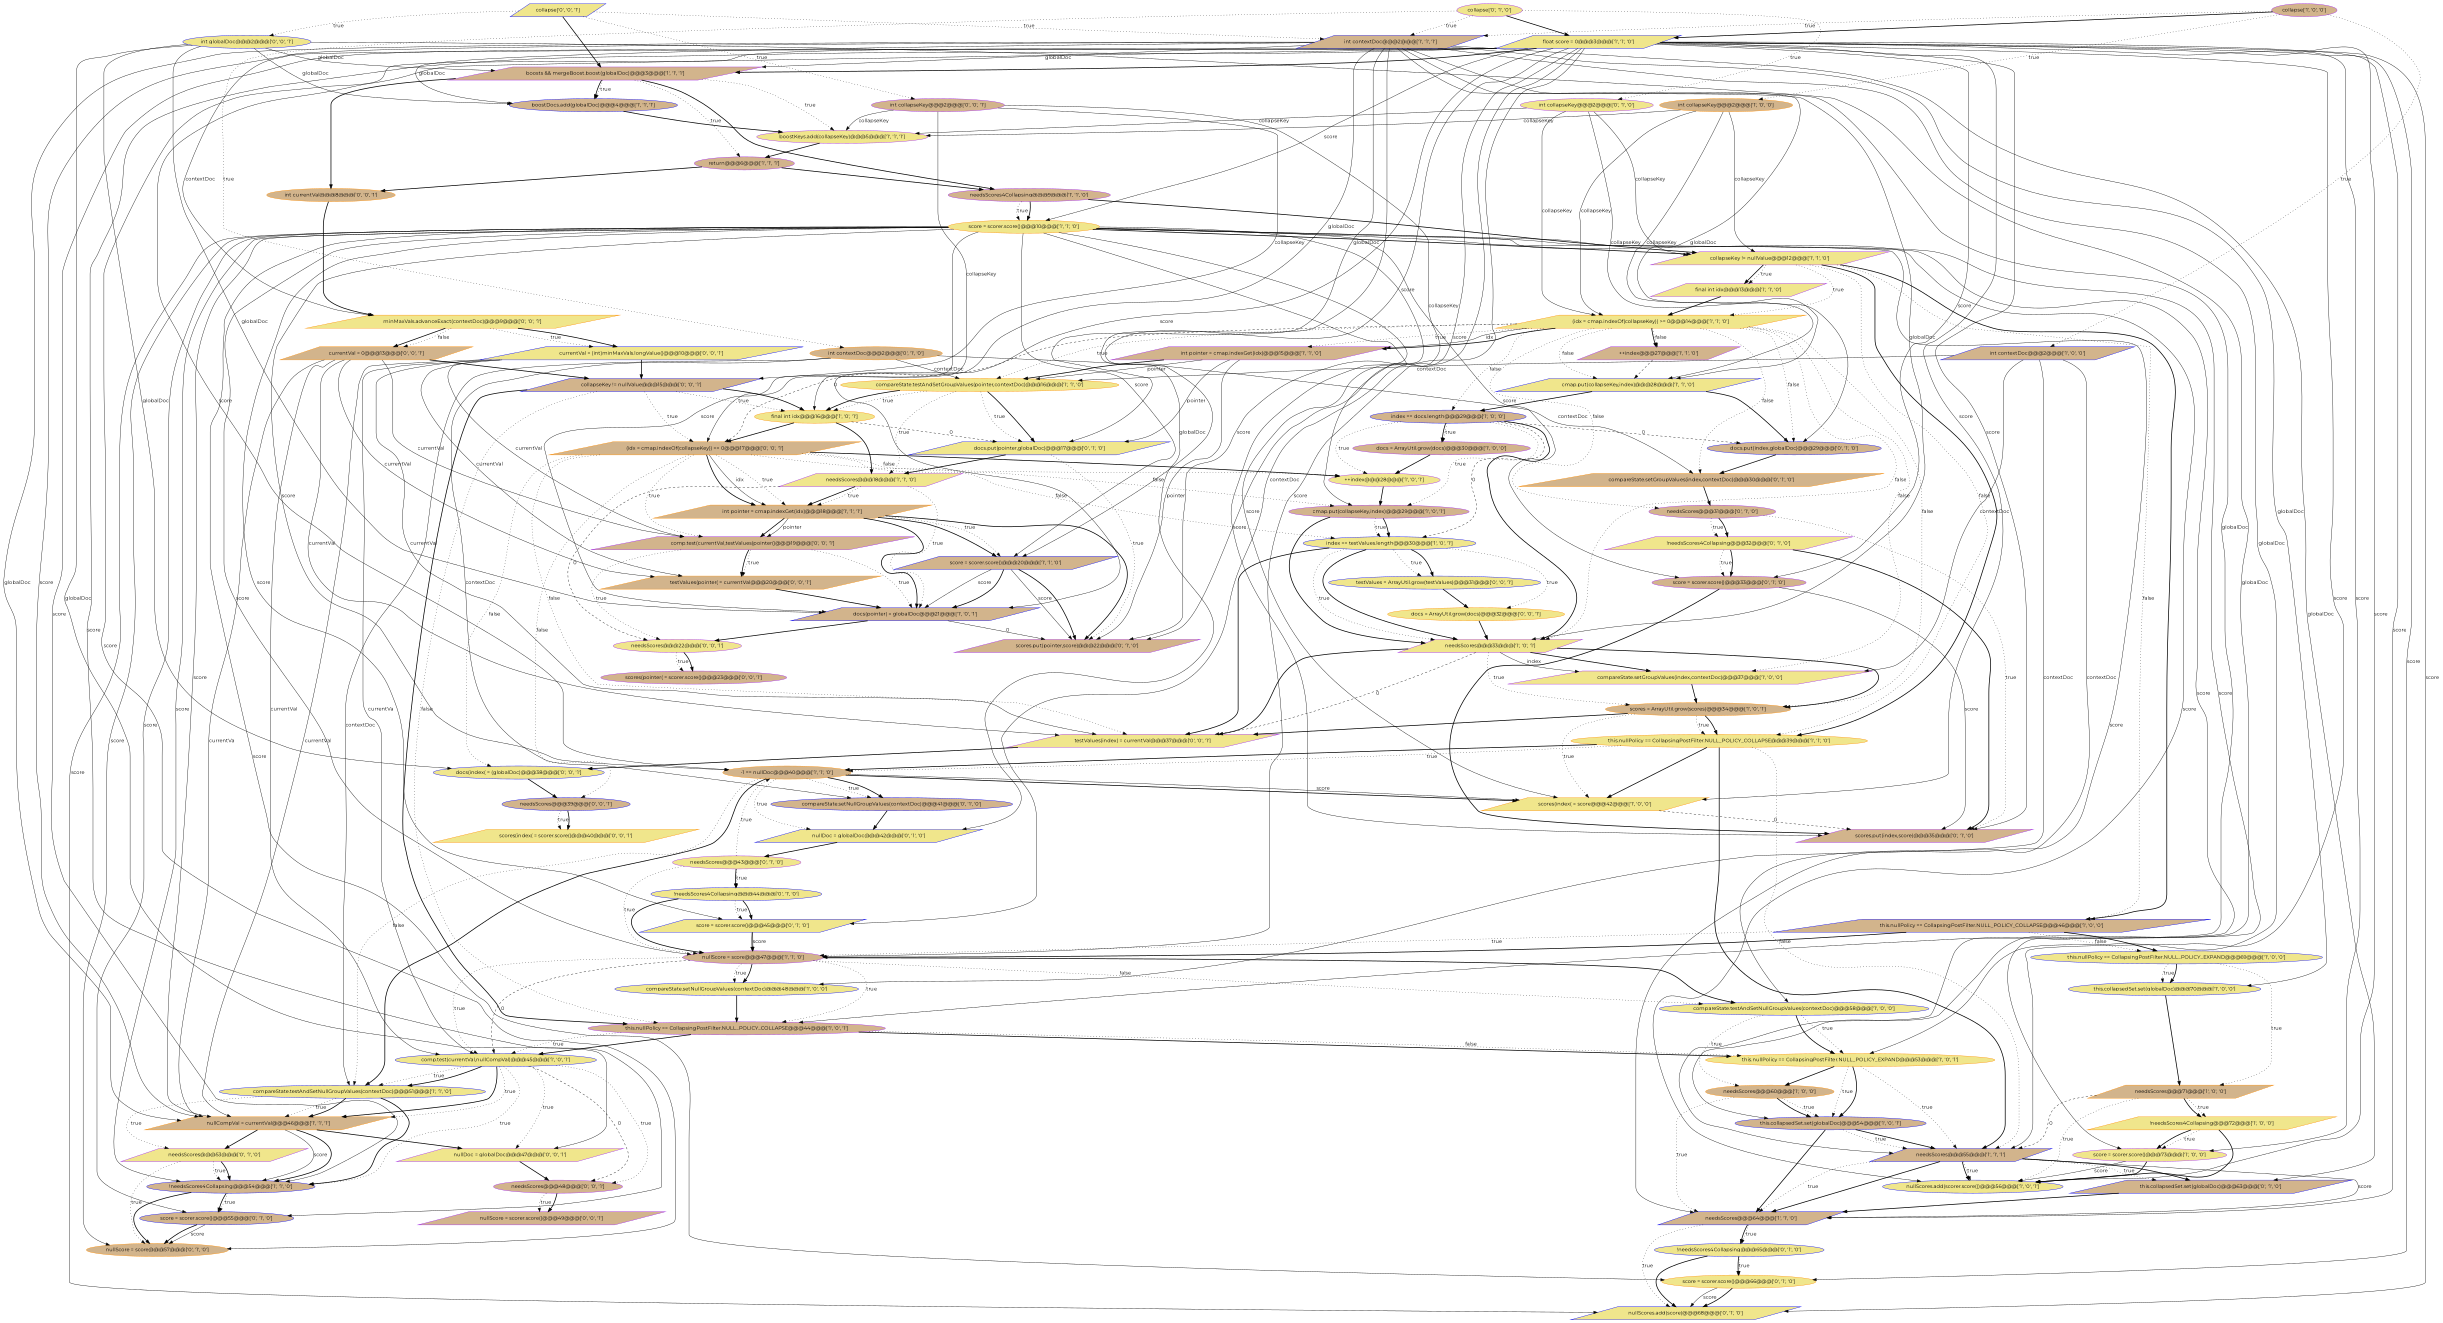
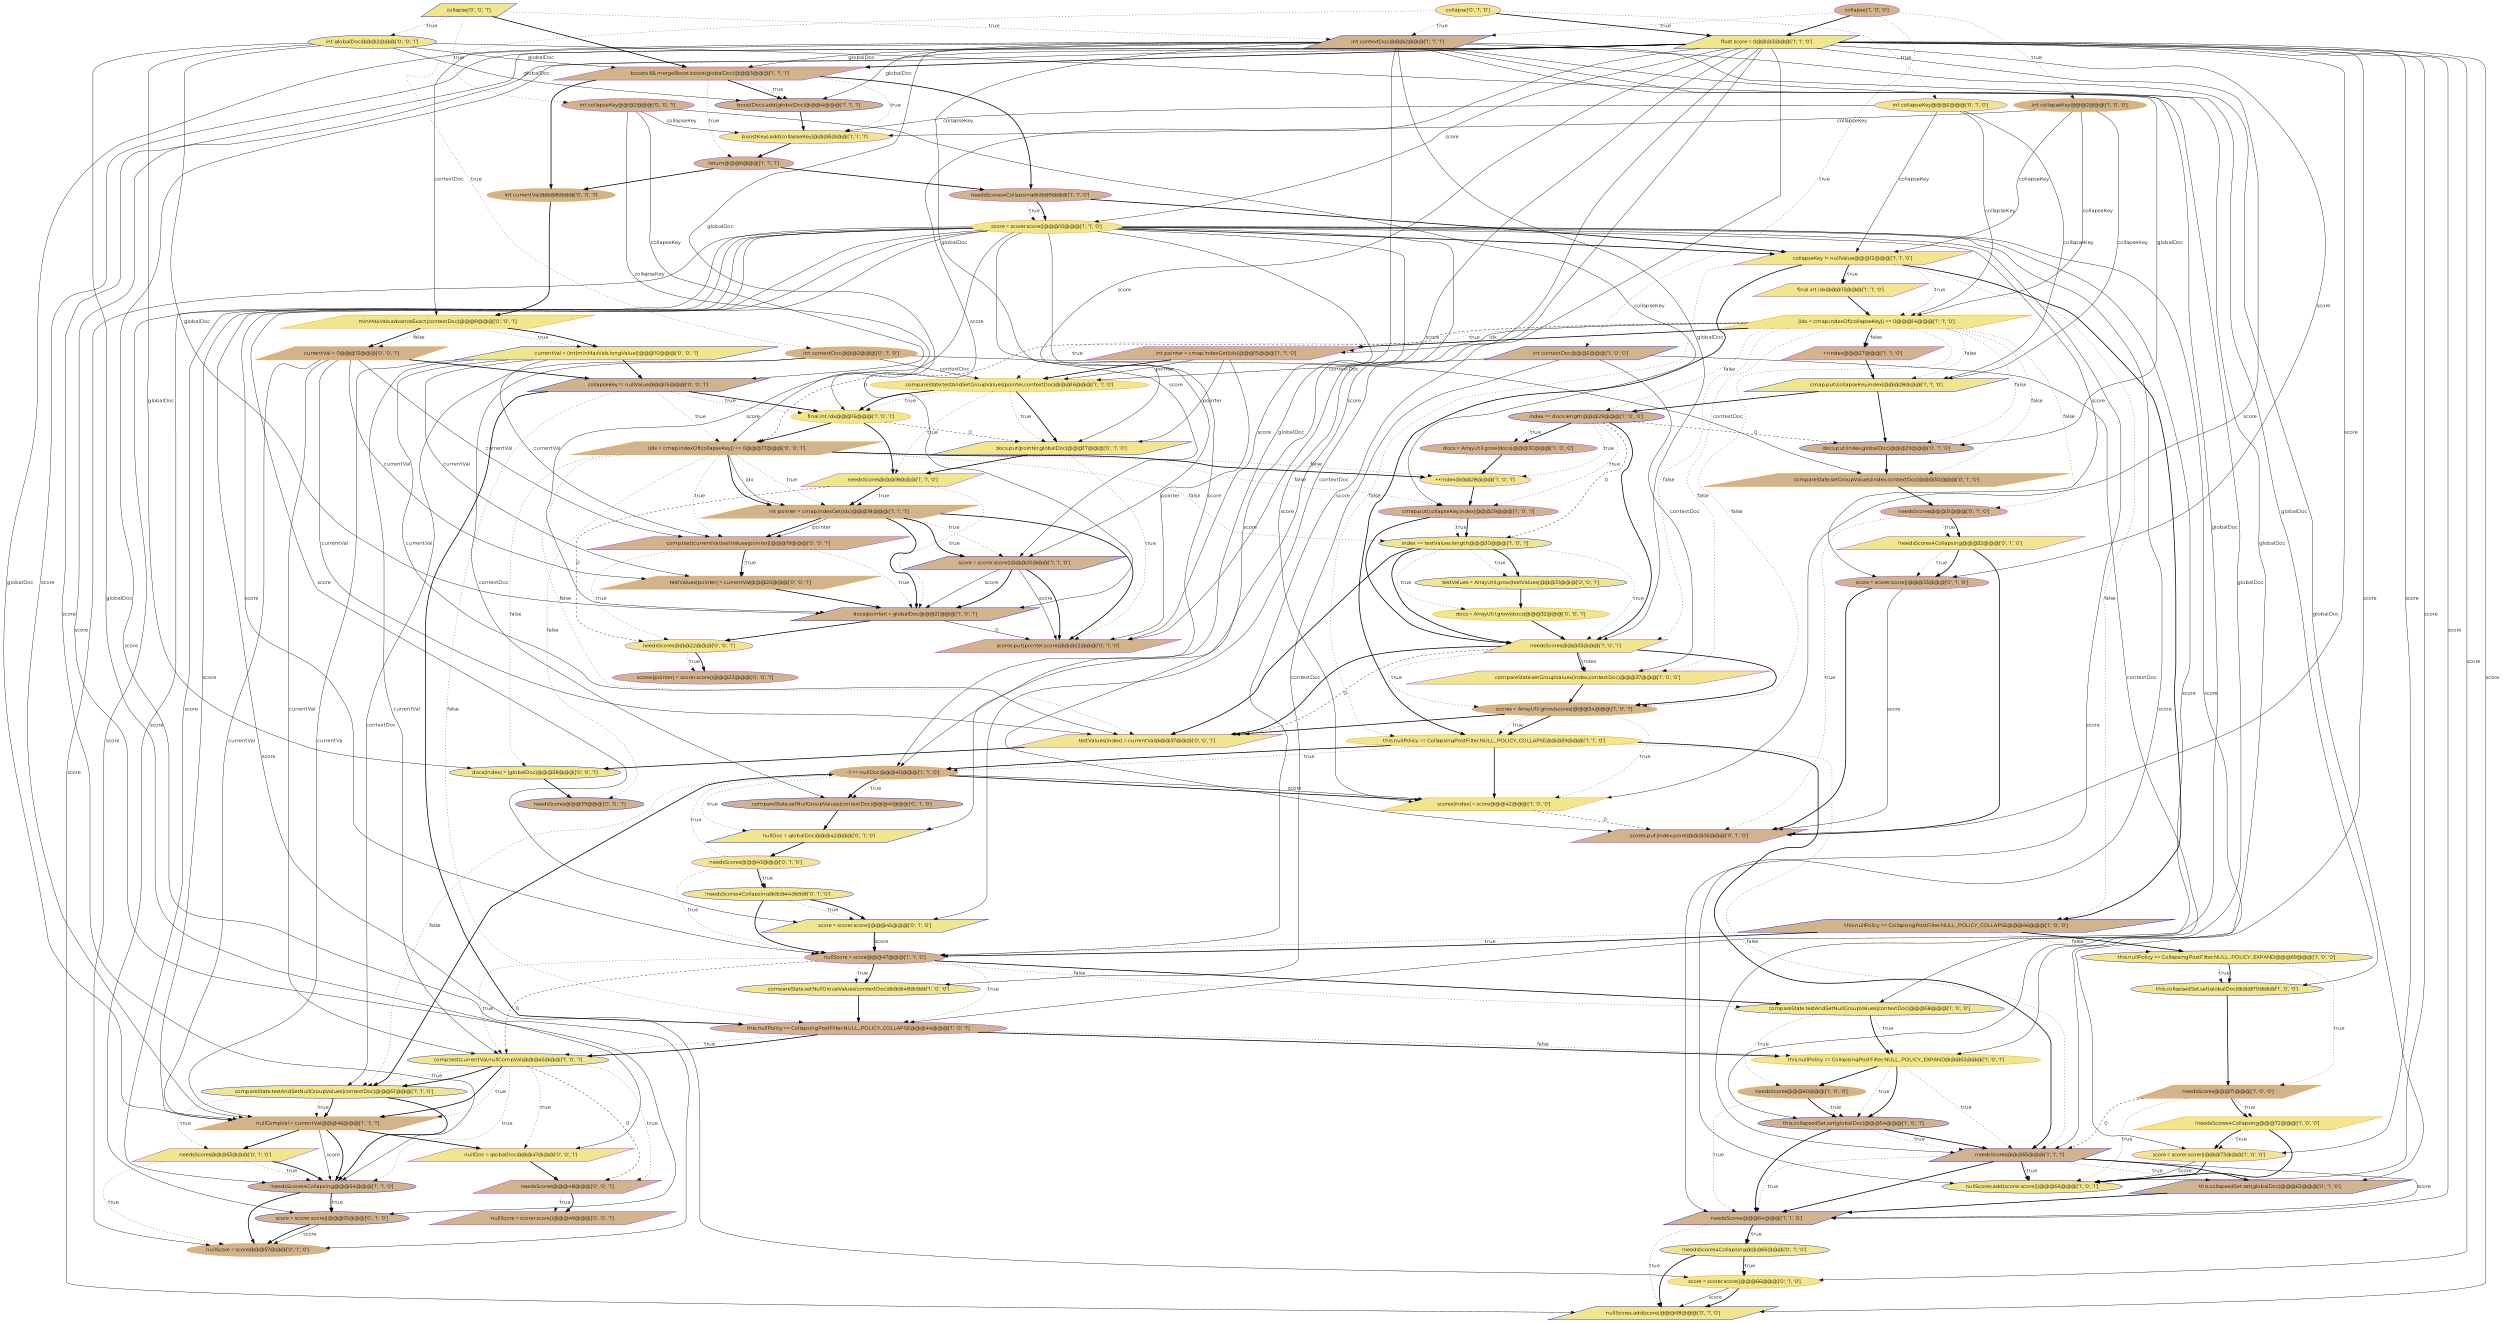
(1645, 368) -> (1871, 371)
(566, 836) -> none
(558, 1187) -> (567, 1187)
